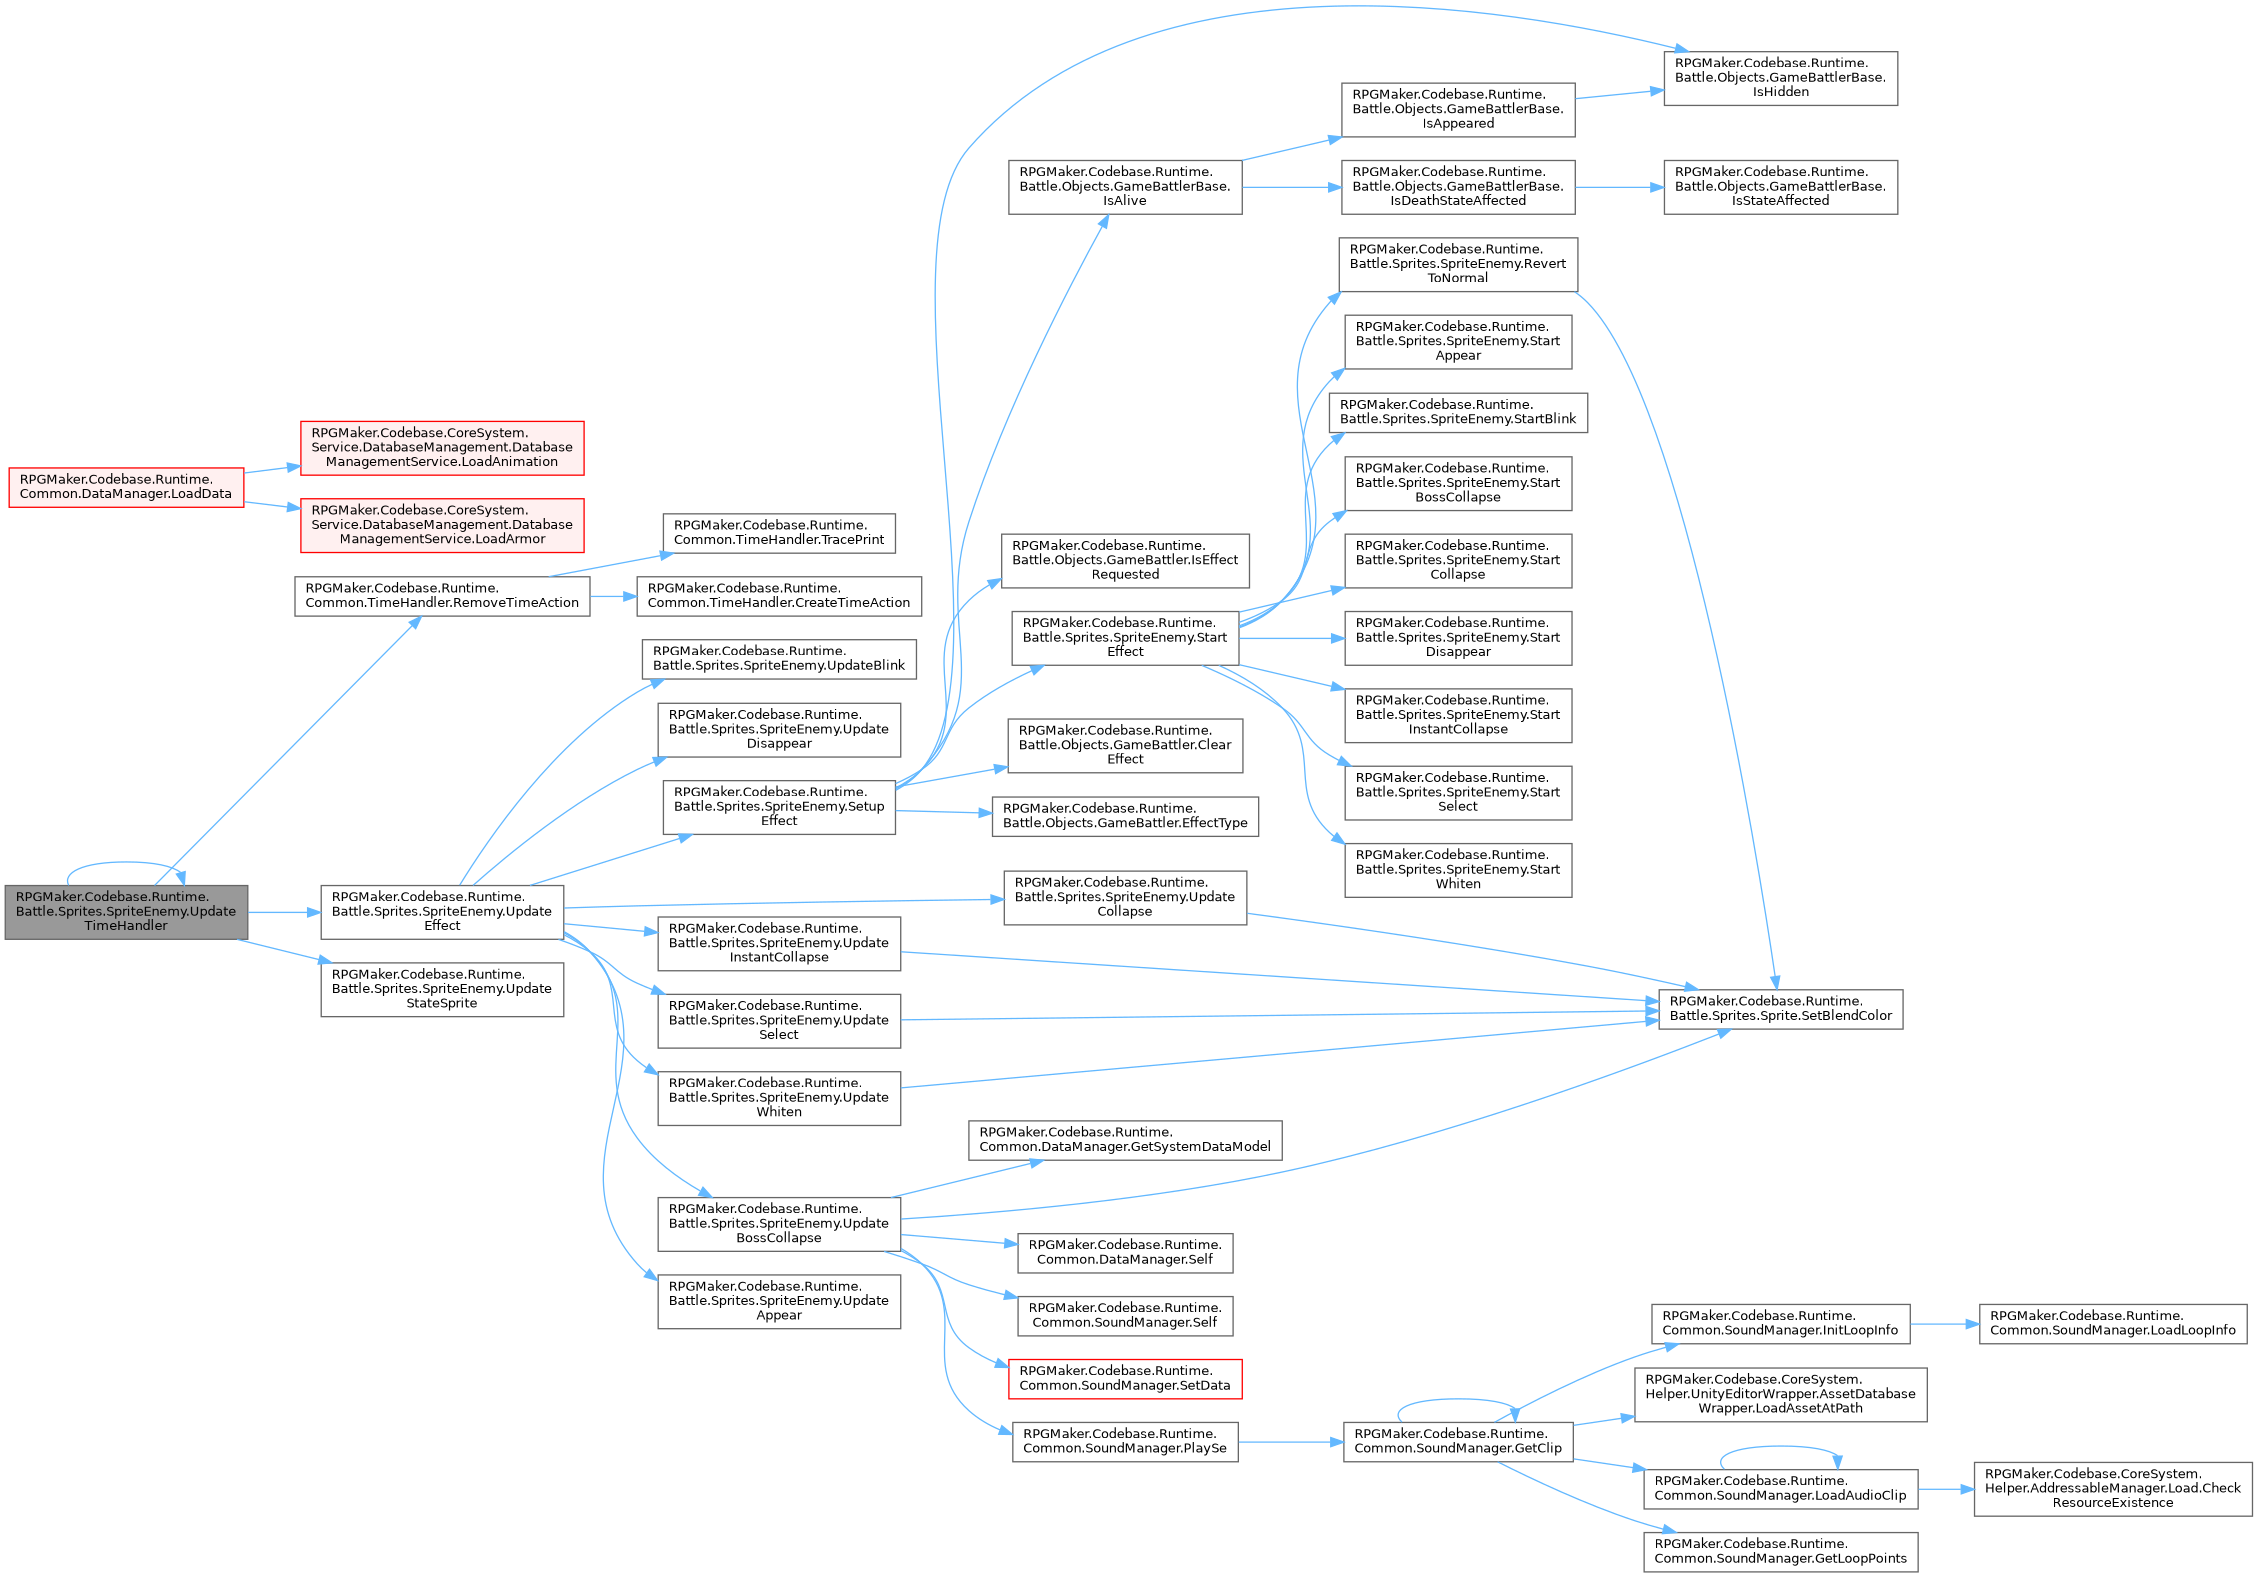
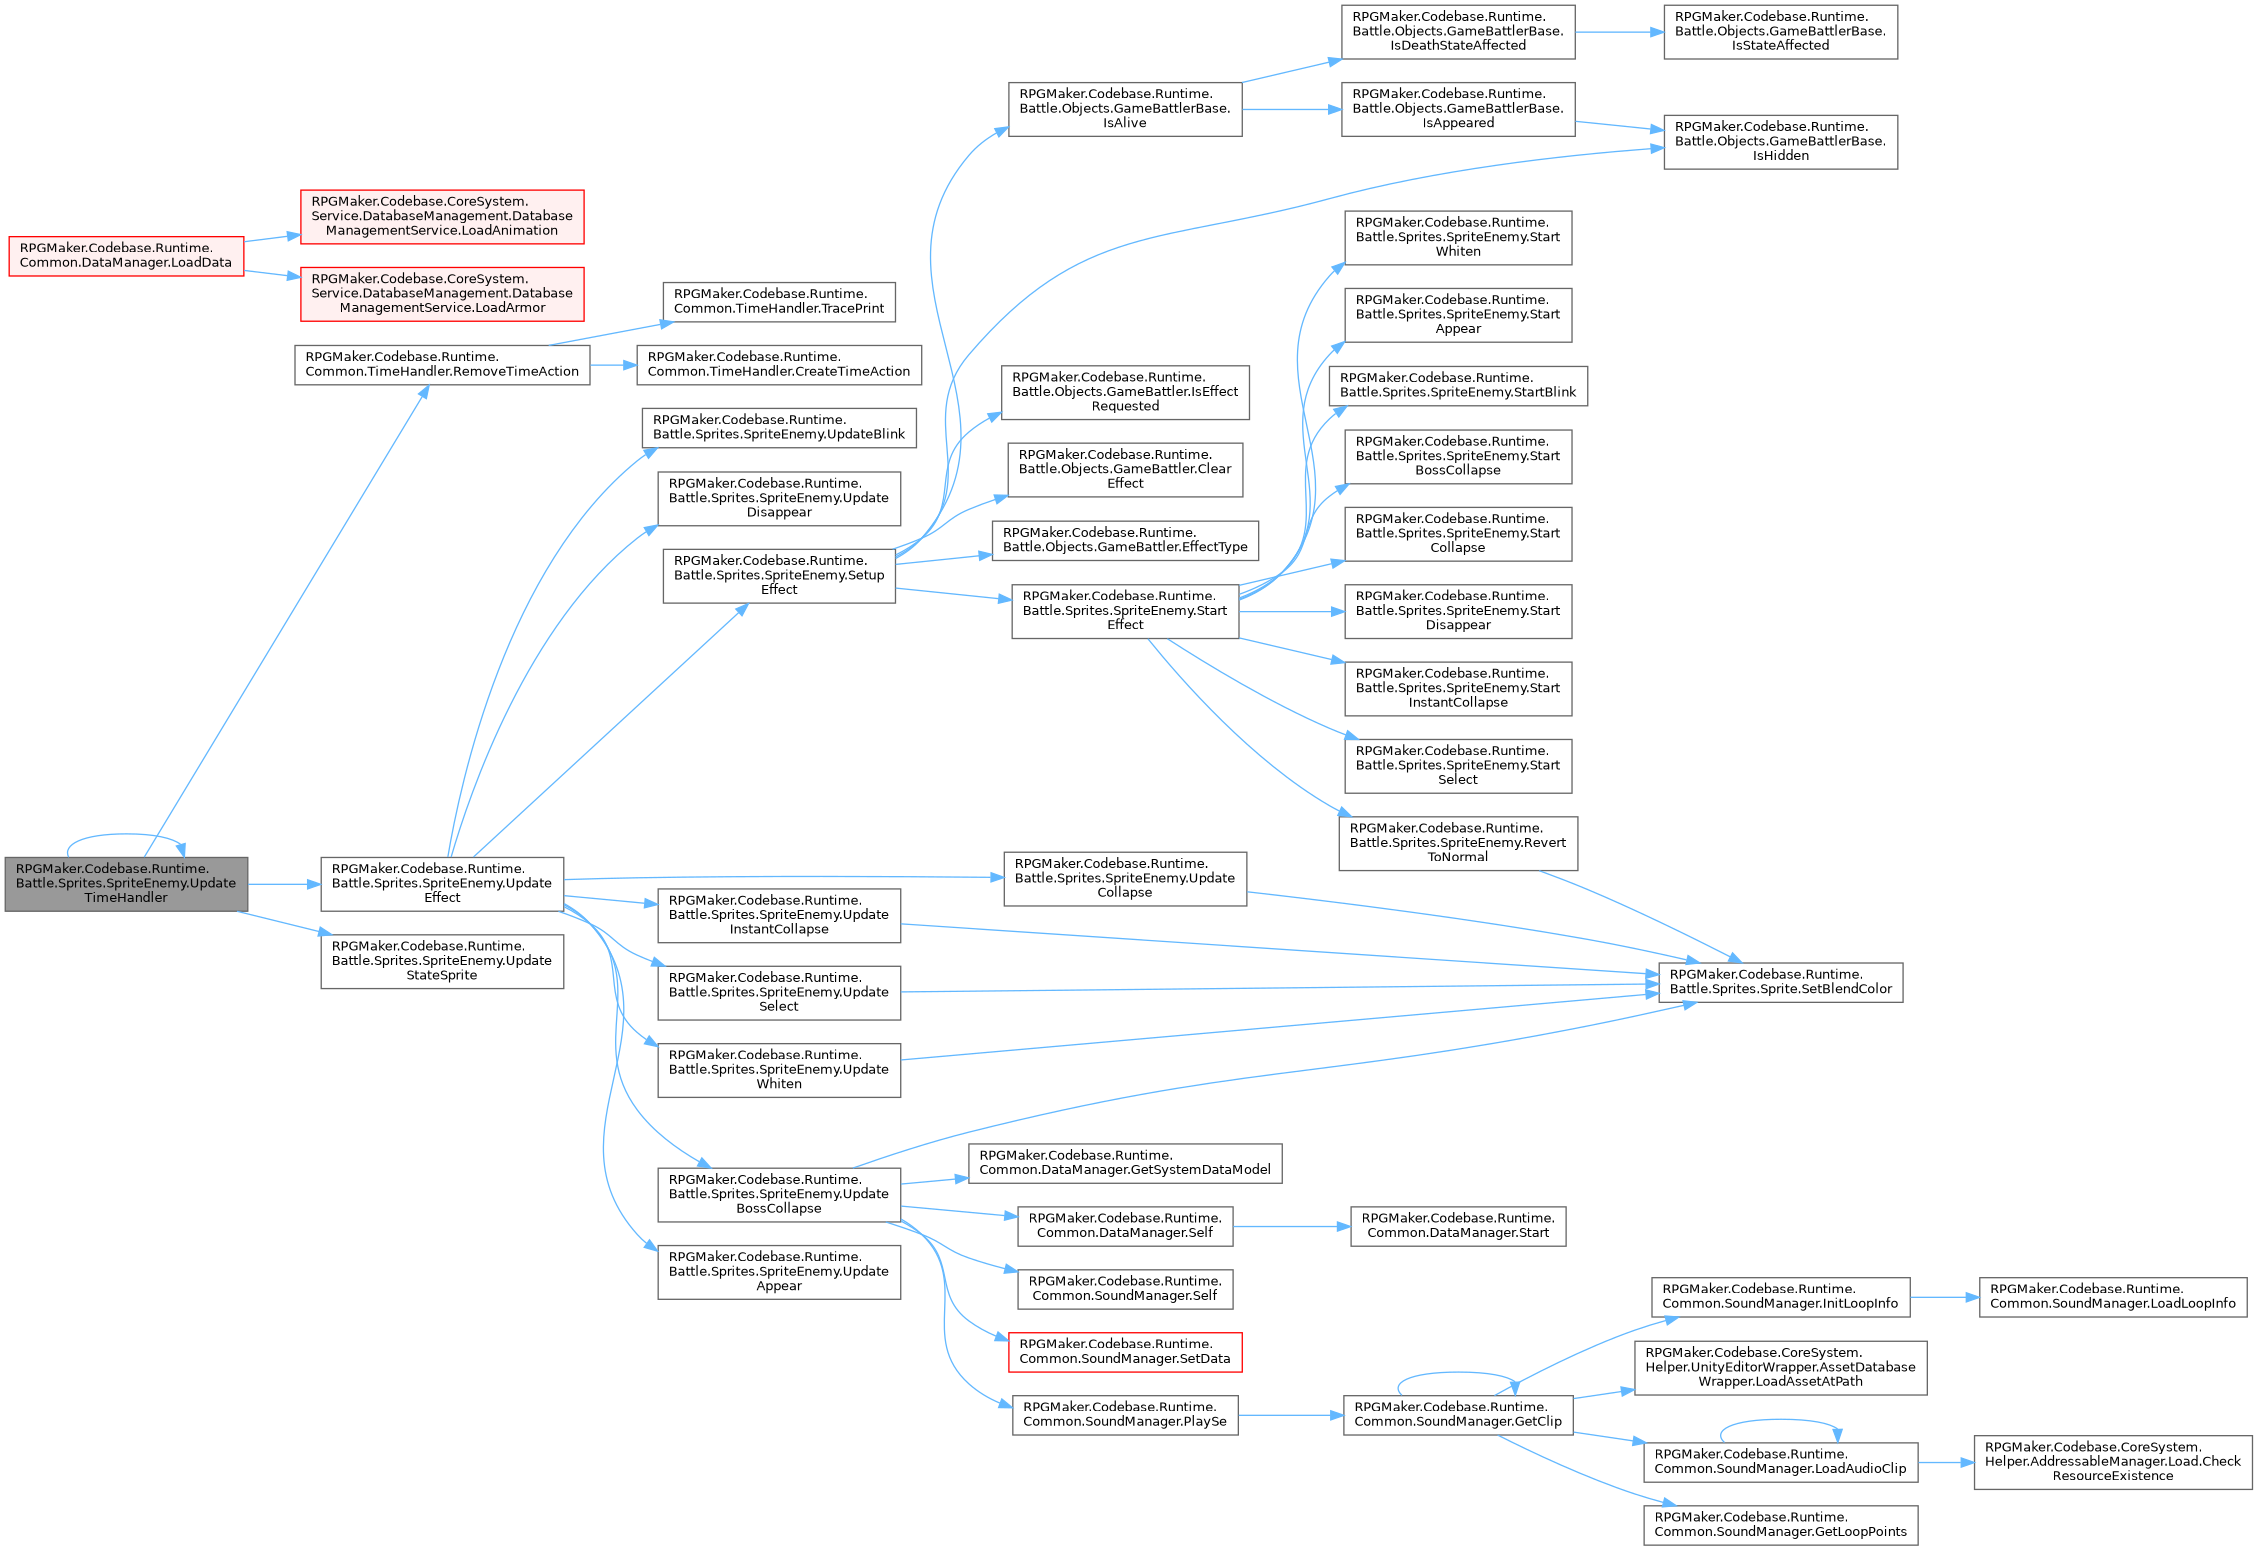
none -> (1459, 1227)
